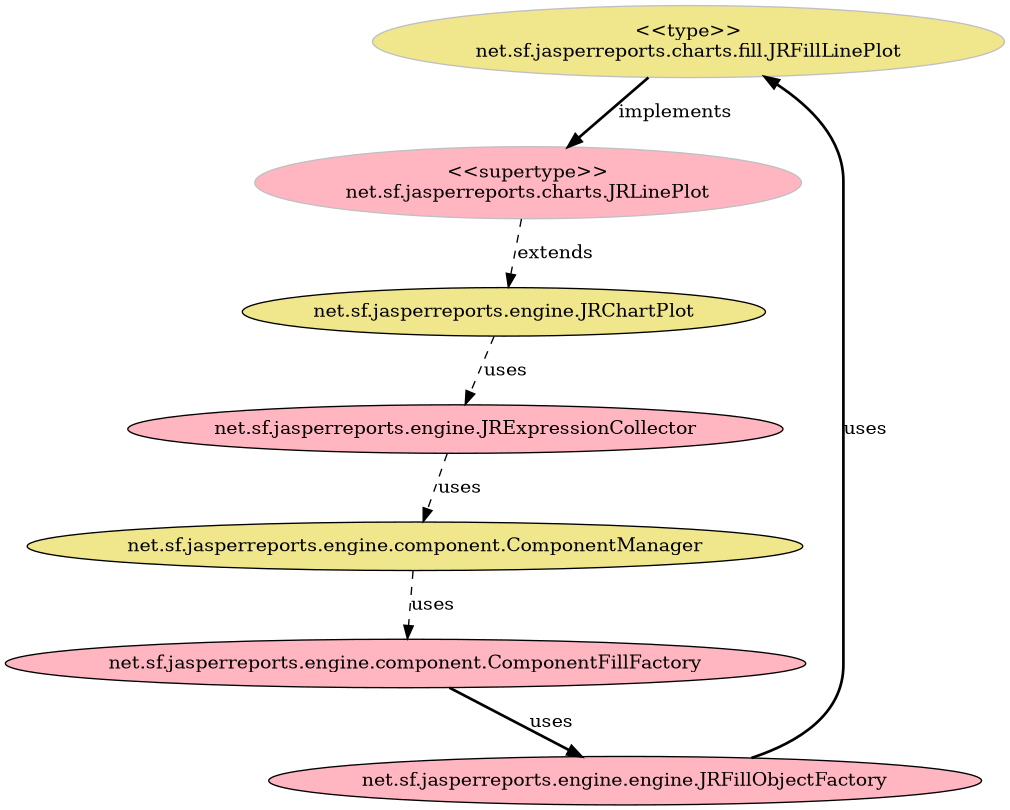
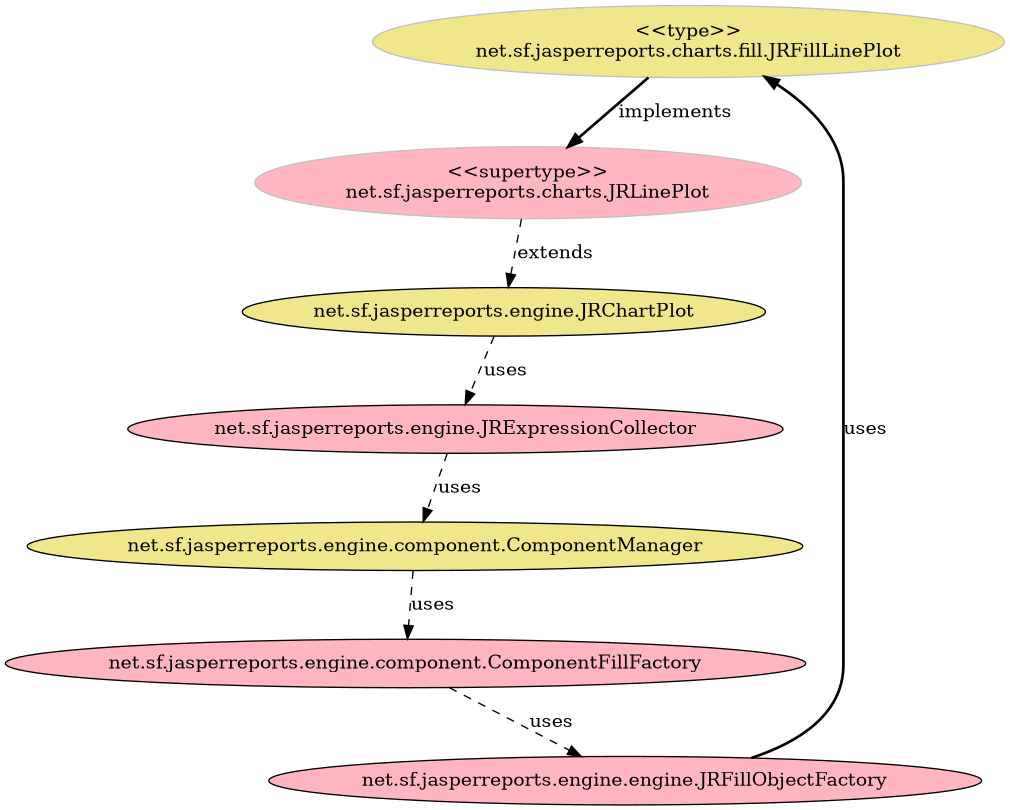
(509, 719) -> (509, 719)
